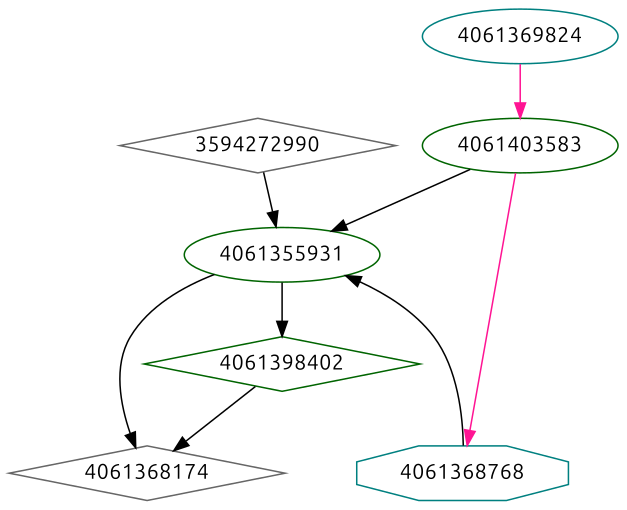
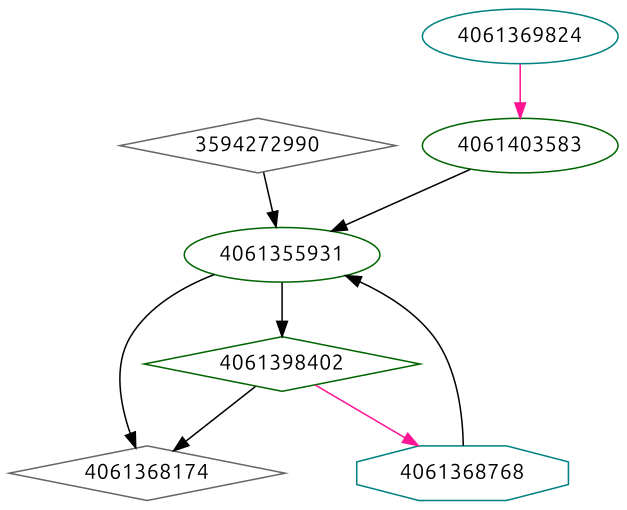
(493, 302) -> (360, 411)
